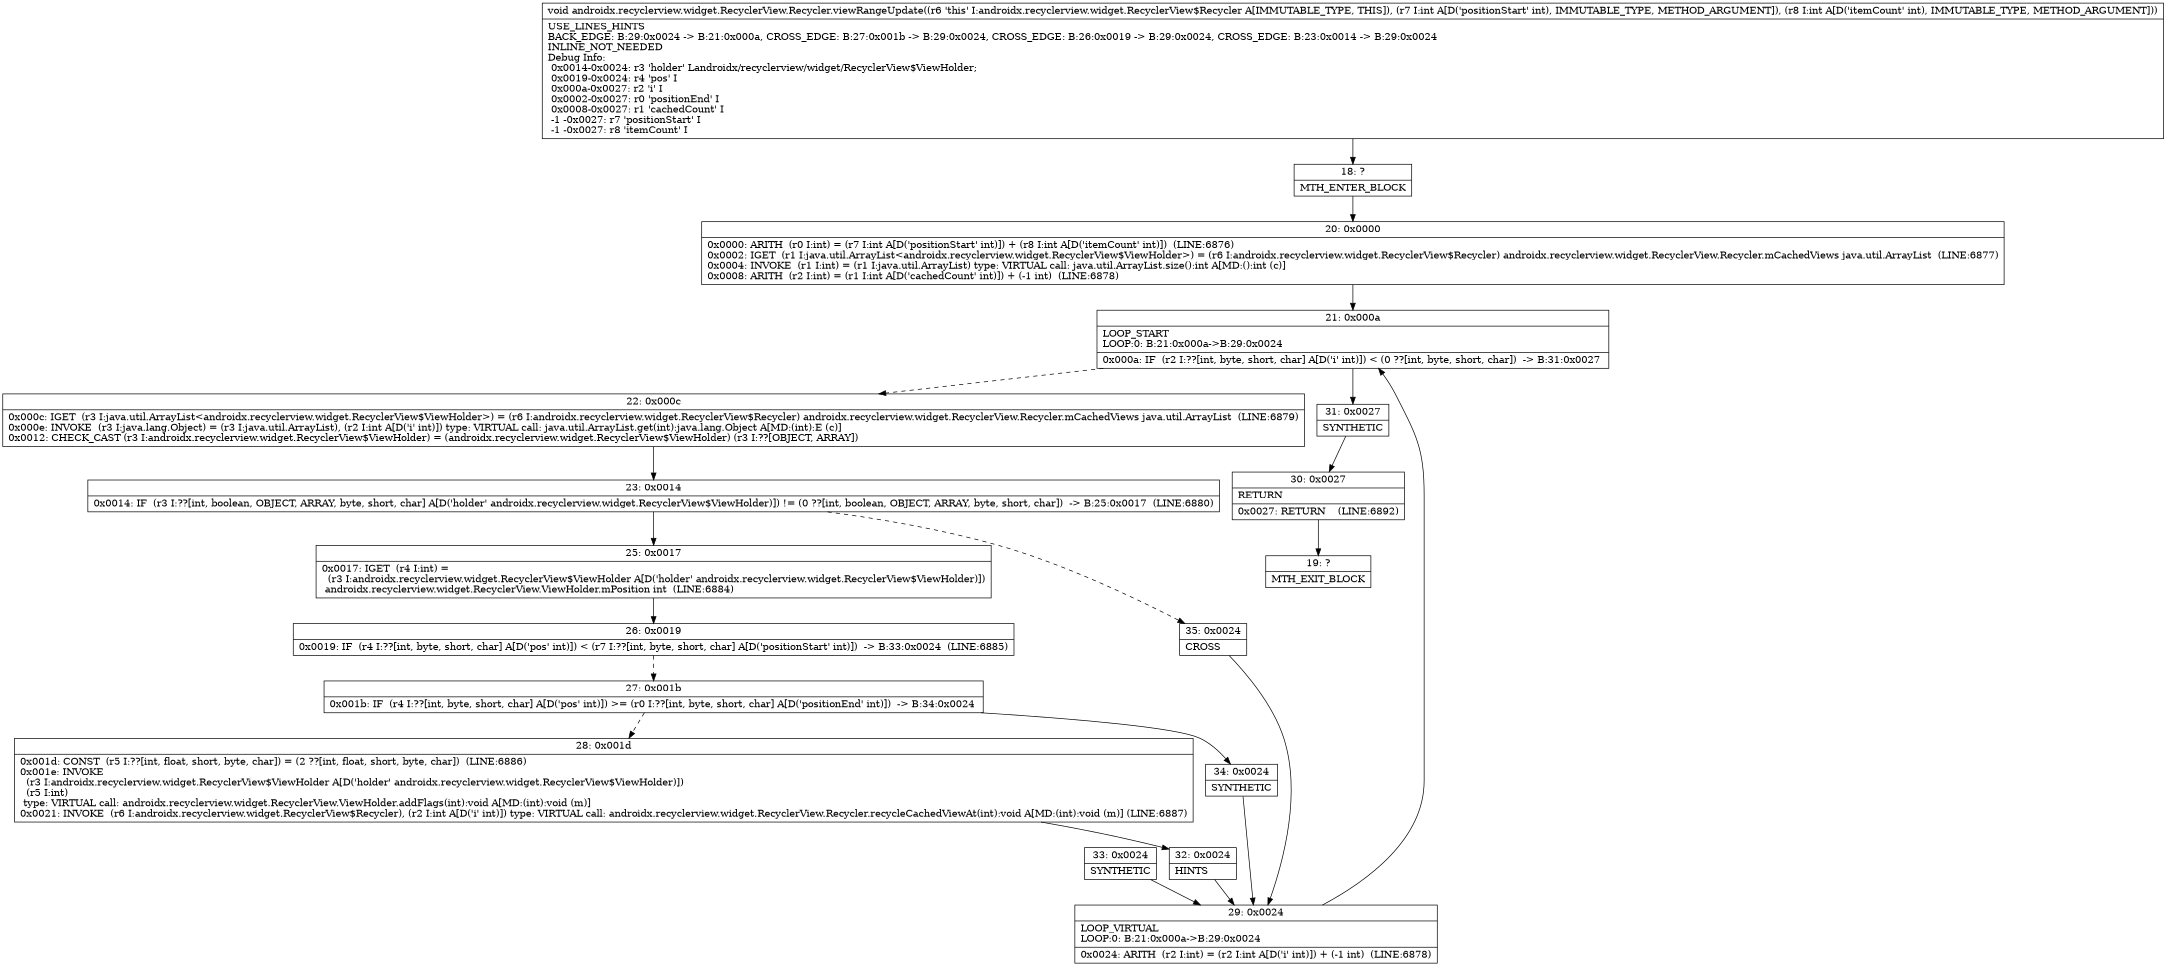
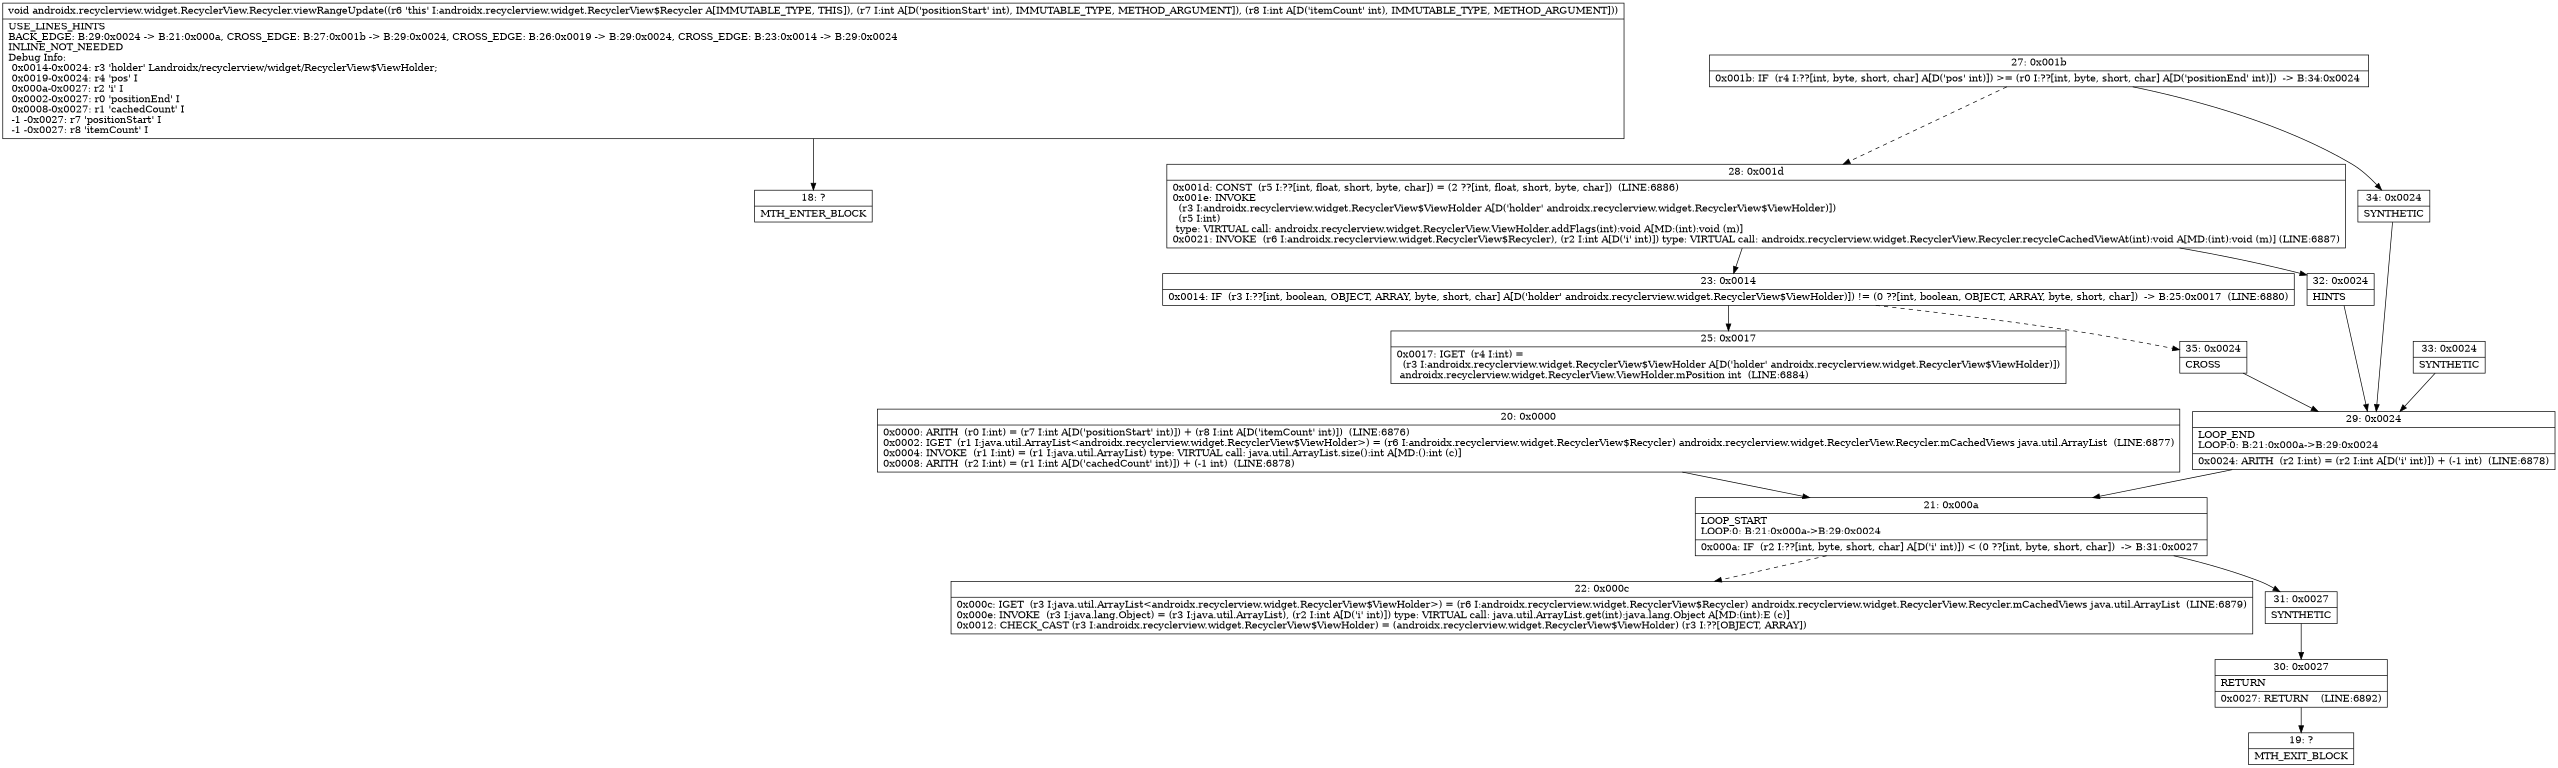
(1353, 205) -> none
(654, 460) -> (1739, 257)
(654, 639) -> none
(1119, 929) -> (2226, 435)
